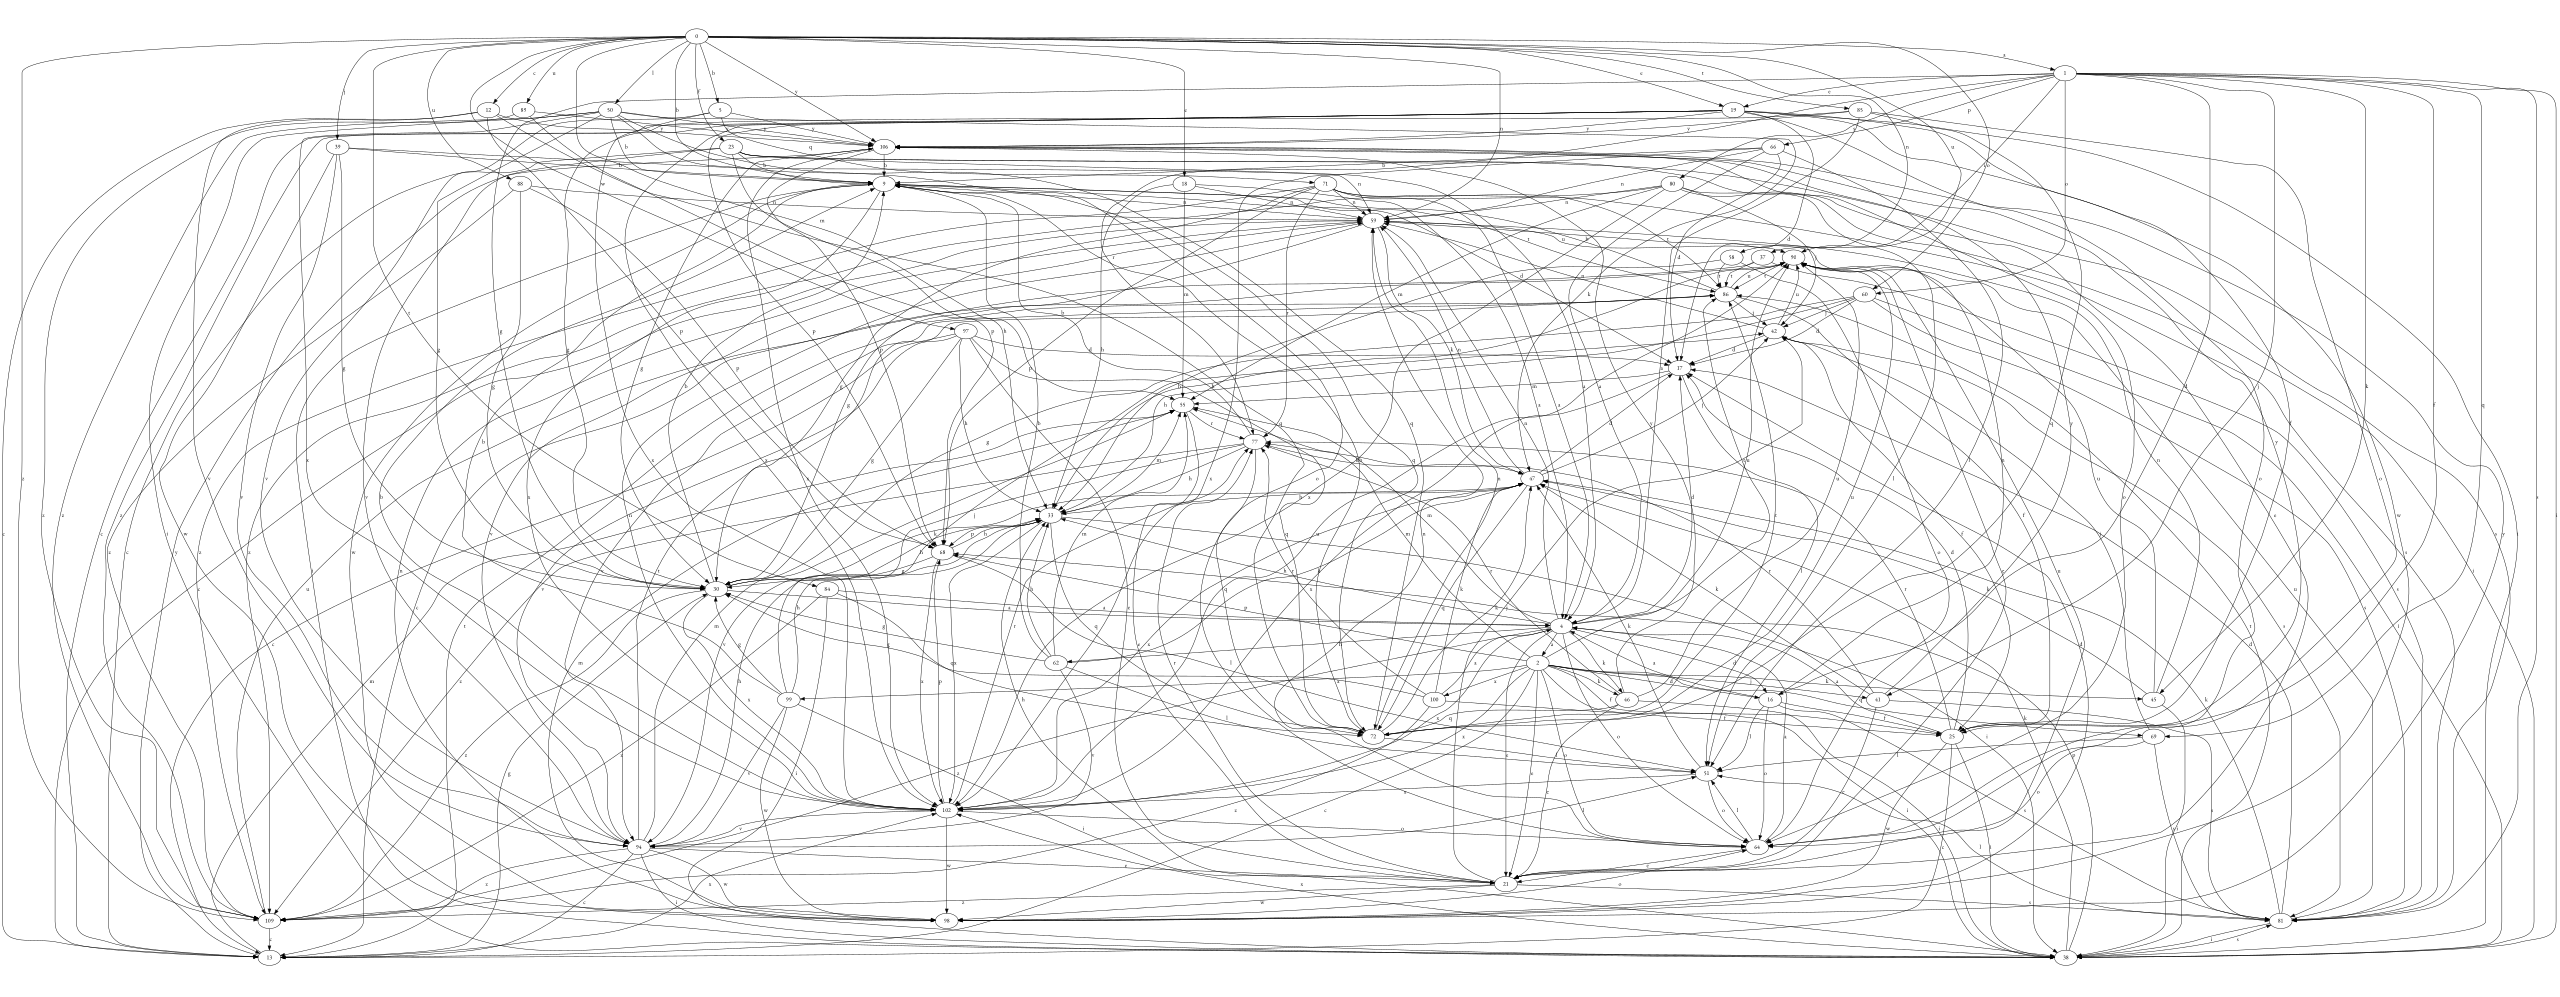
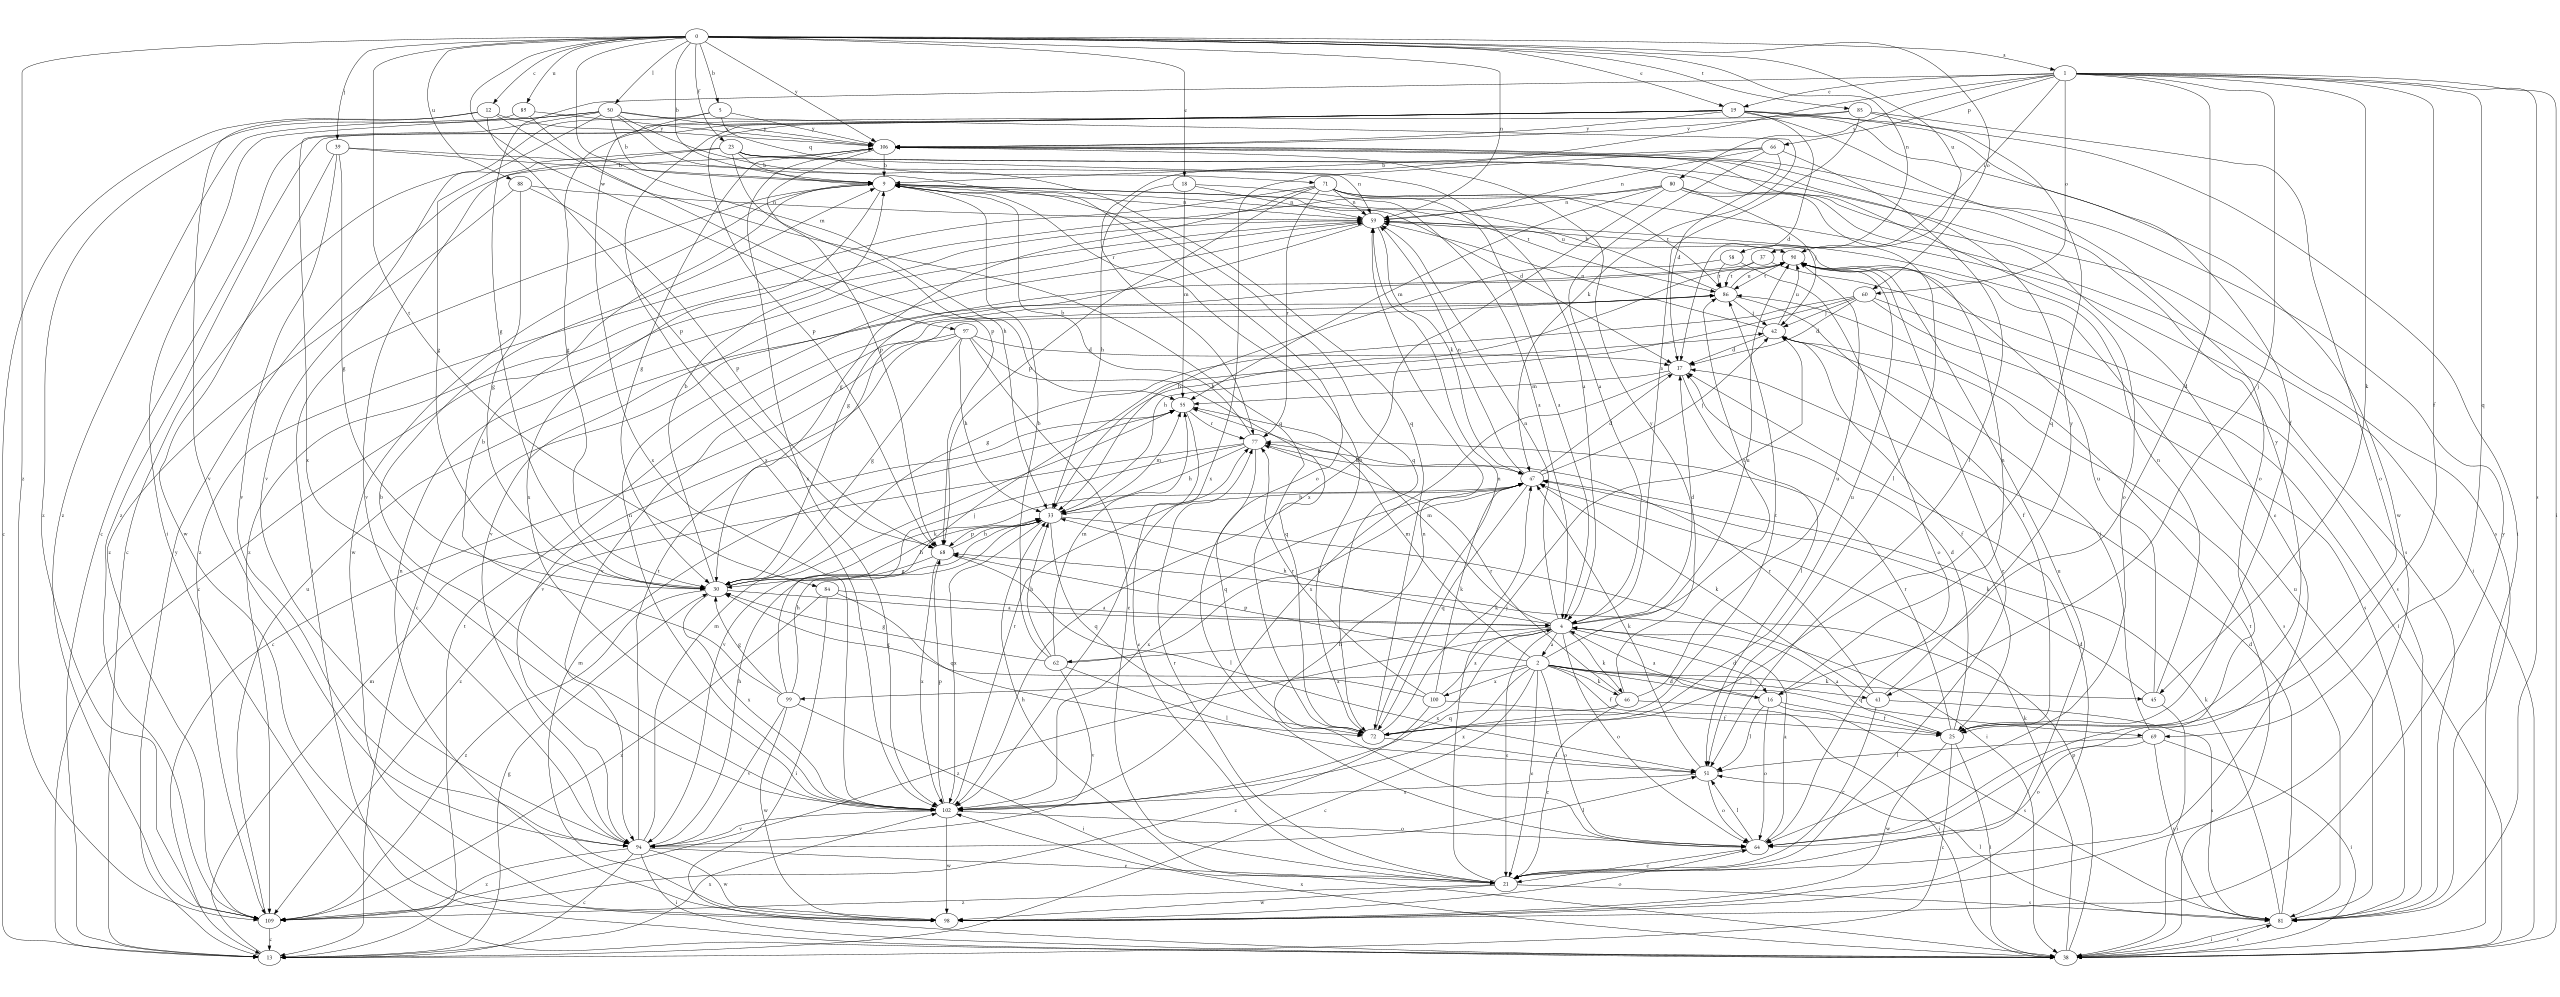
(1338, 509) -> none
(1830, 763) -> (2350, 891)
